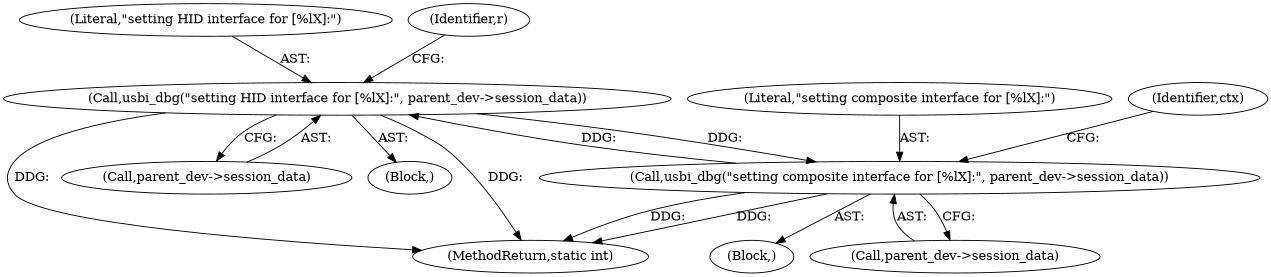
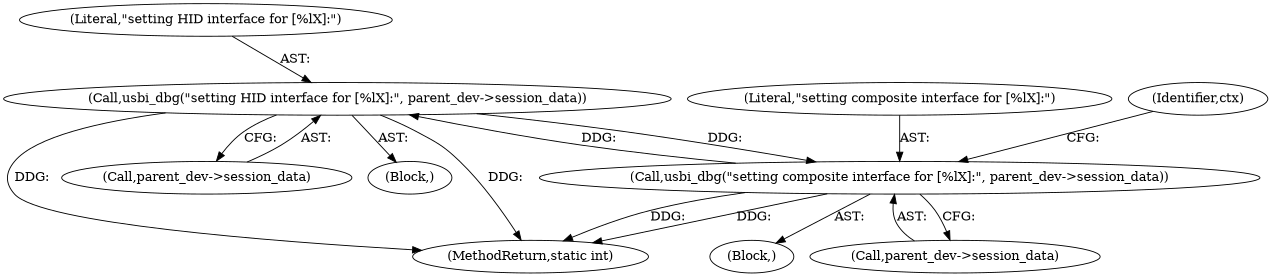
(469, 20) -> none
